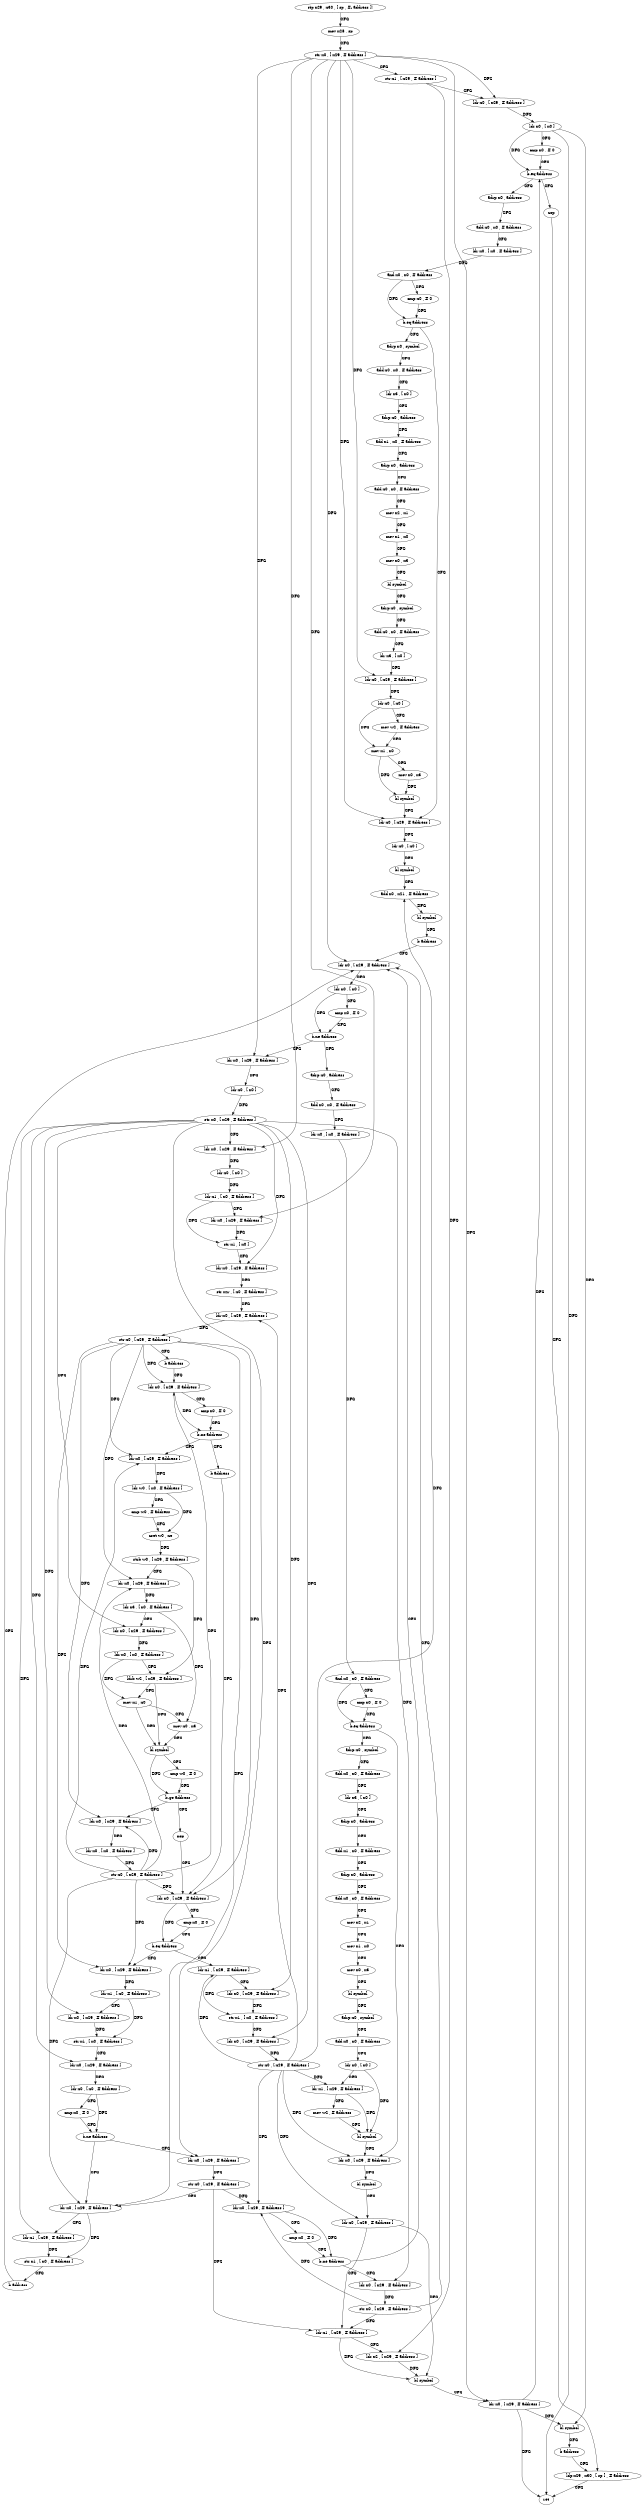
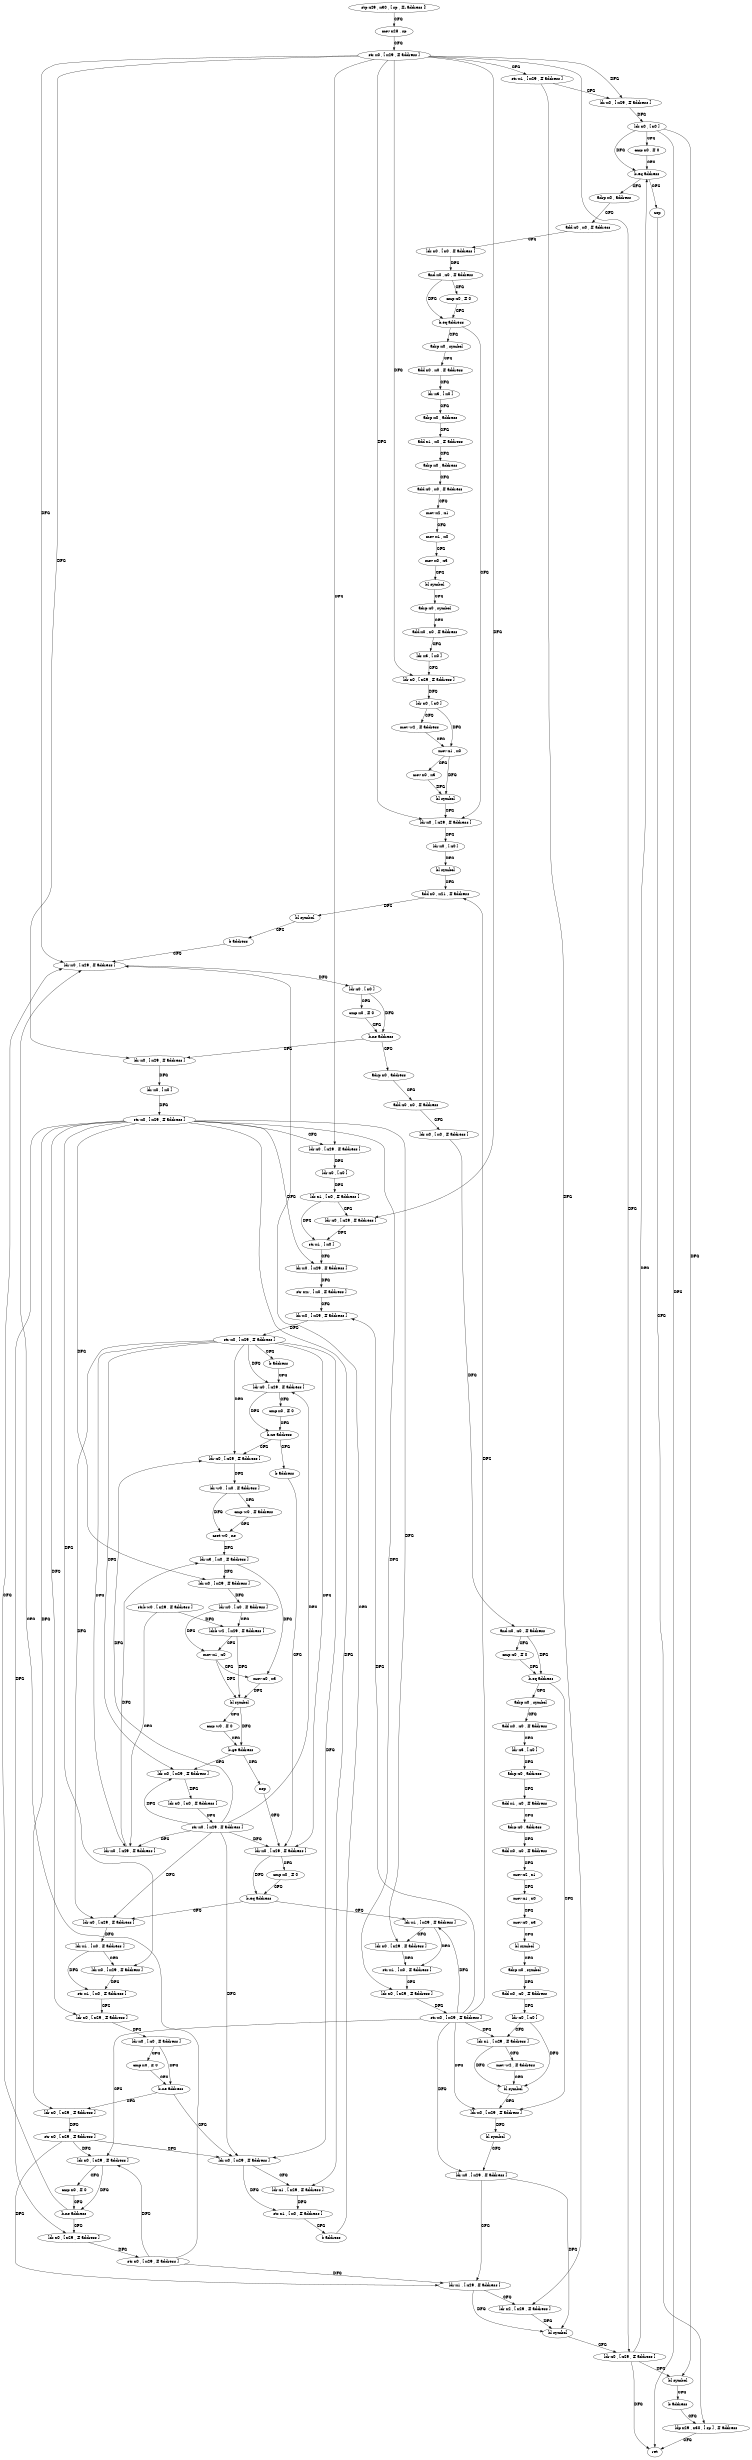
(161, 1547) -> (224, 1547)
